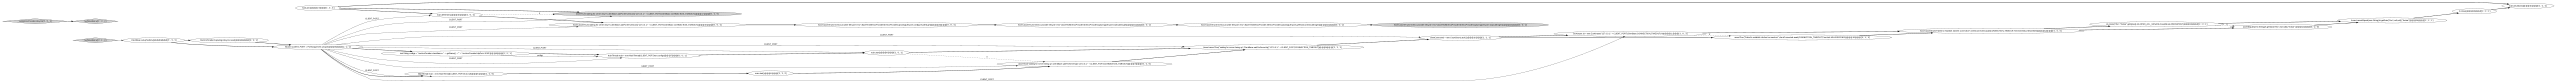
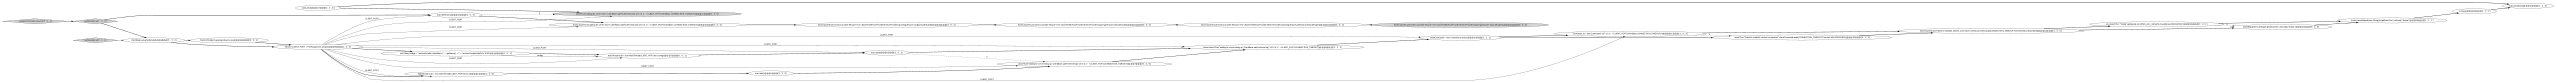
(385, 11) -> (266, 15)
none -> (123, 30)
